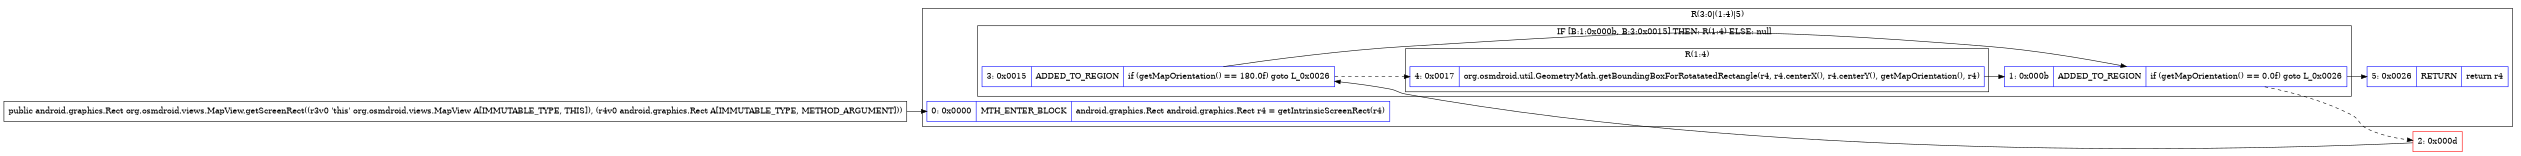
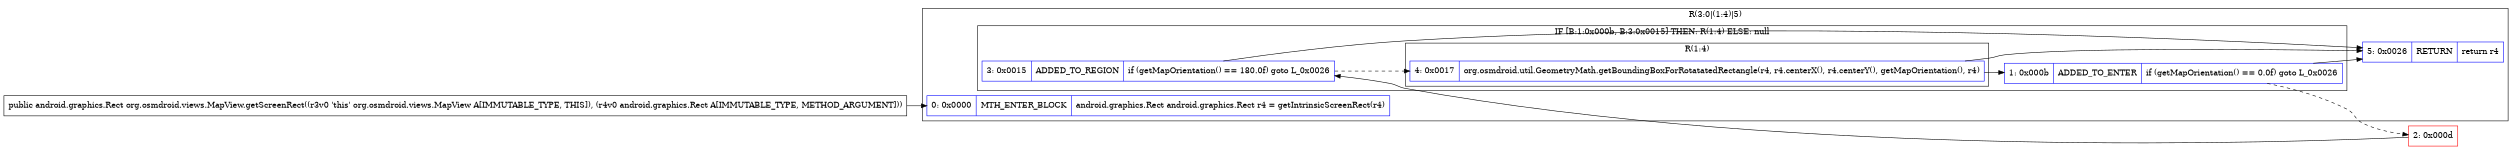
(1672, 33) -> (1790, 31)
none -> (2161, 50)
(2100, 76) -> (2098, 73)
